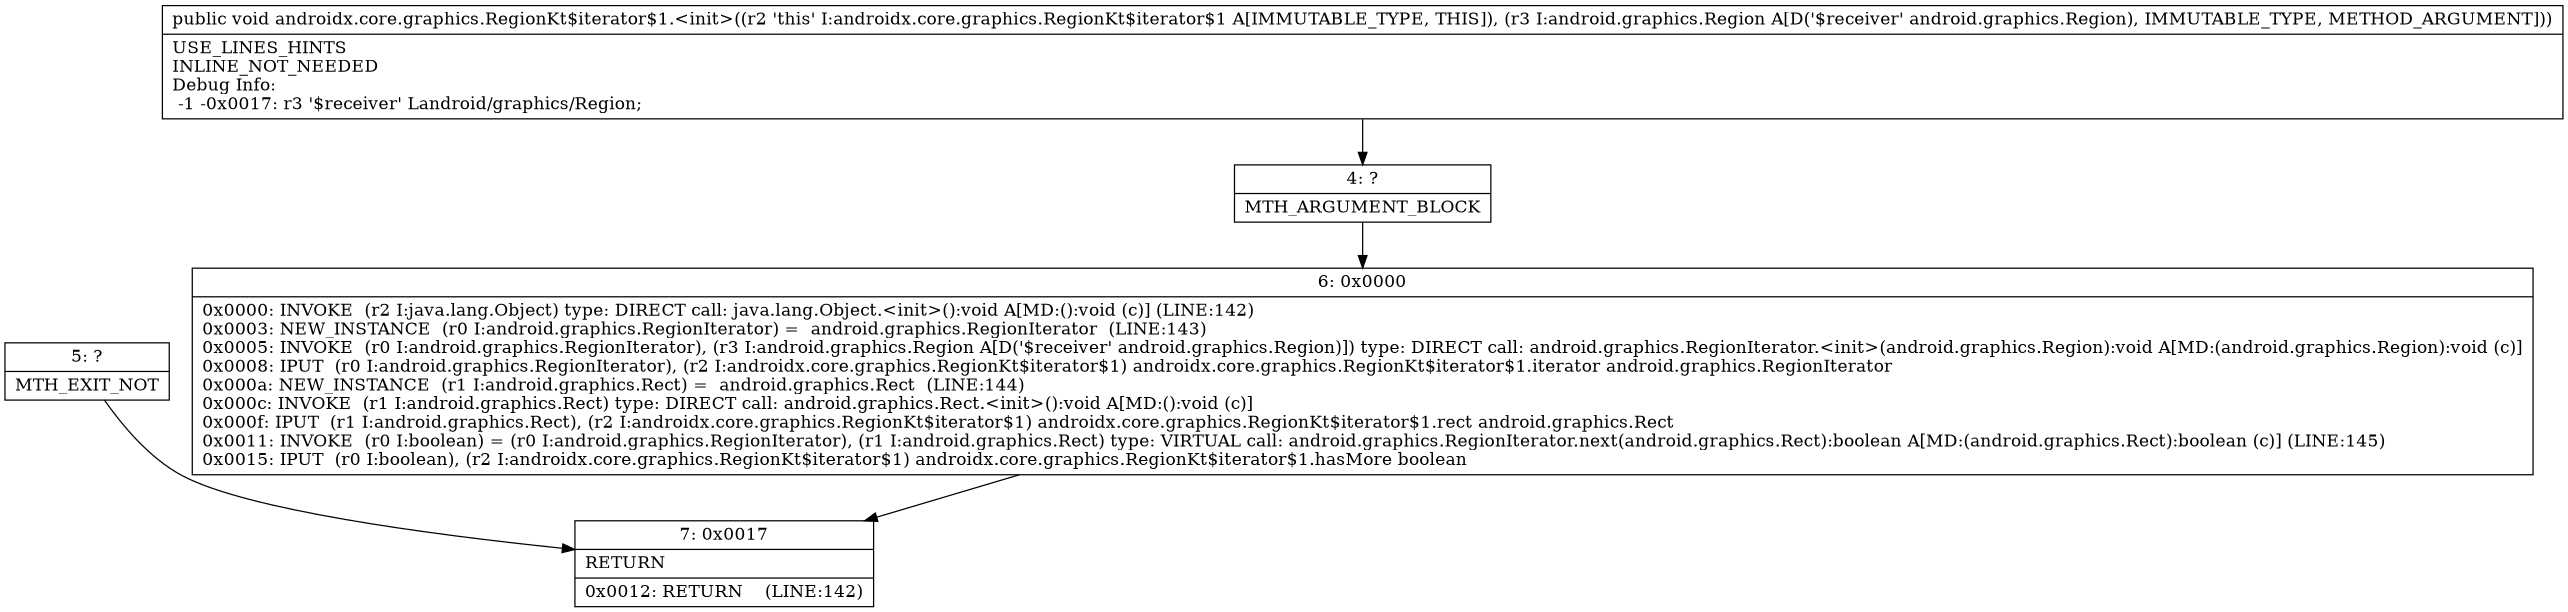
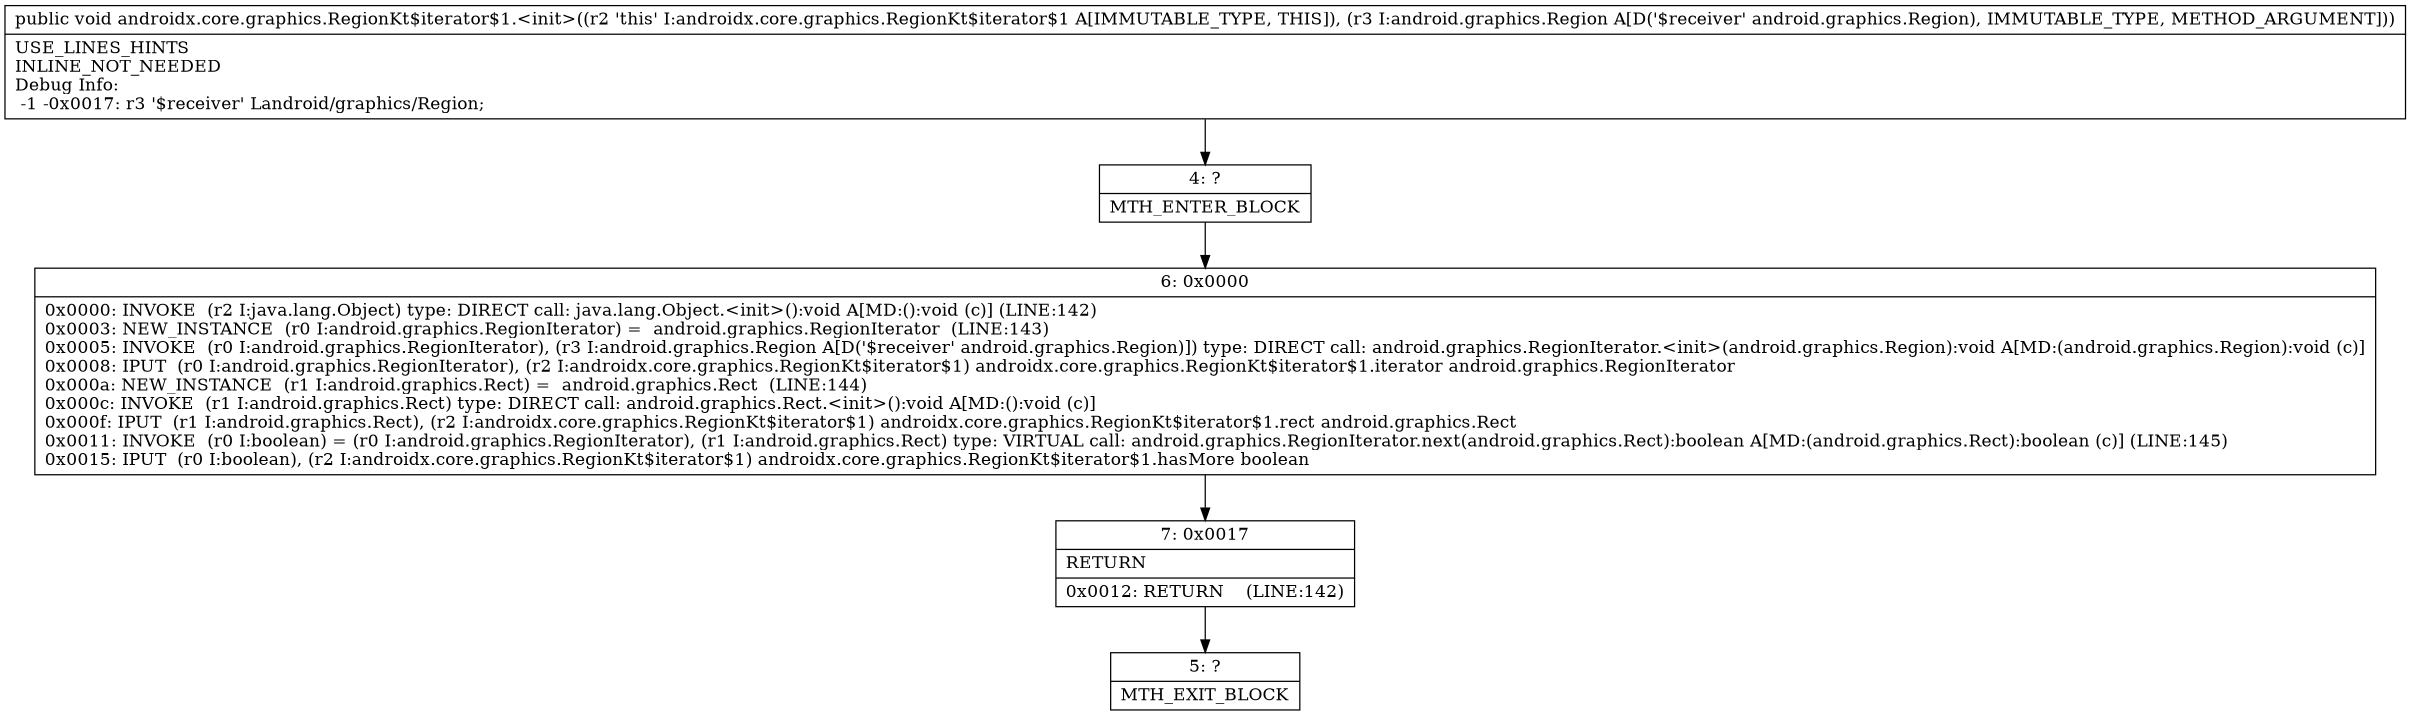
(1363, 207) -> (1205, 207)
(87, 385) -> (1205, 695)
(316, 514) -> (1205, 623)
